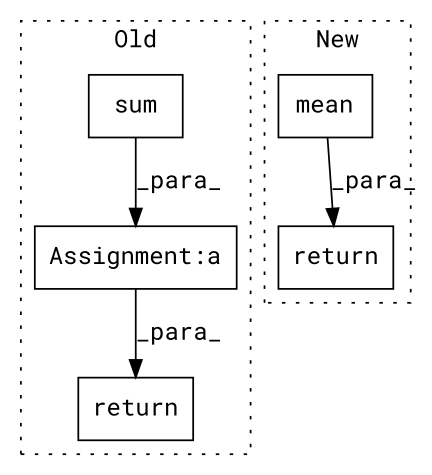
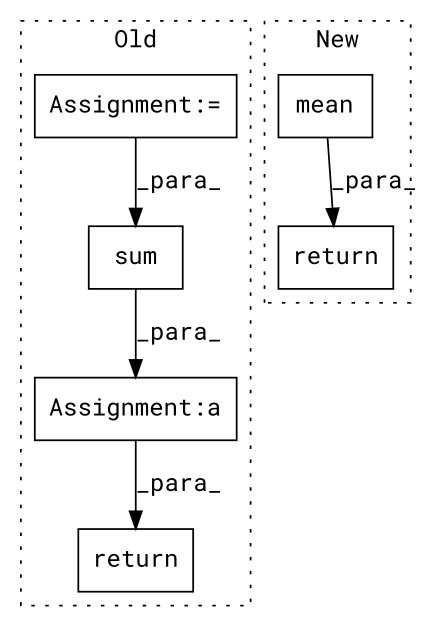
none -> (136, 106)
